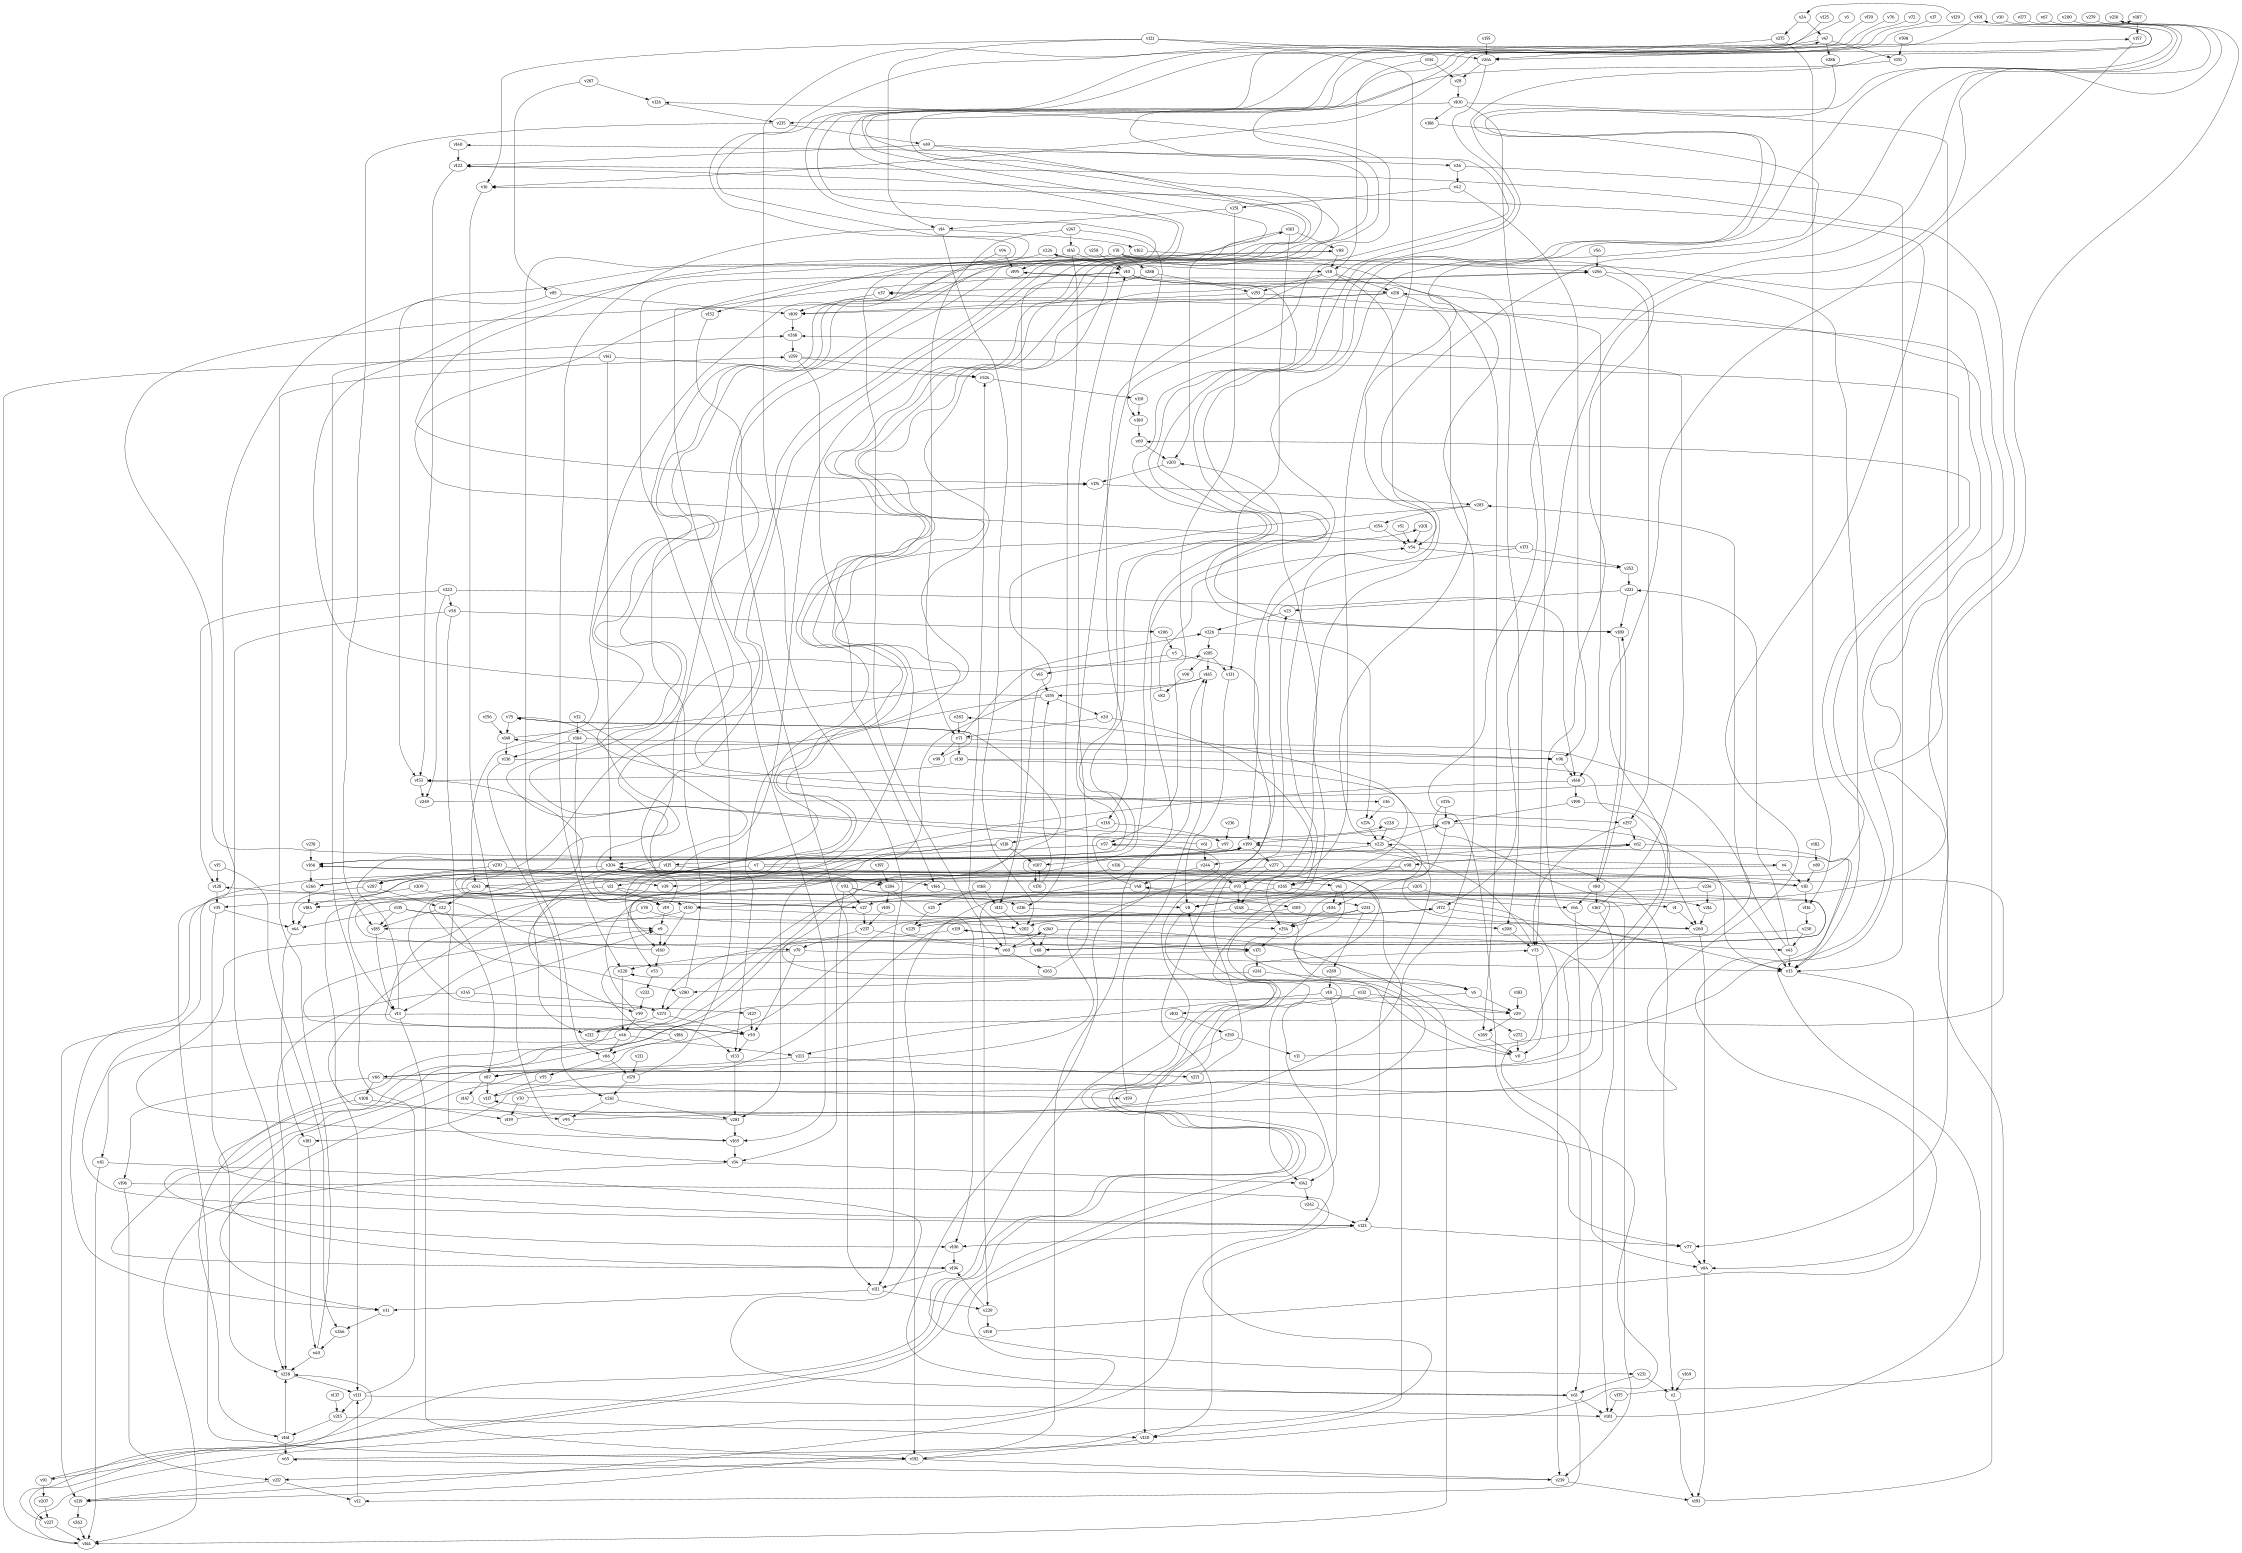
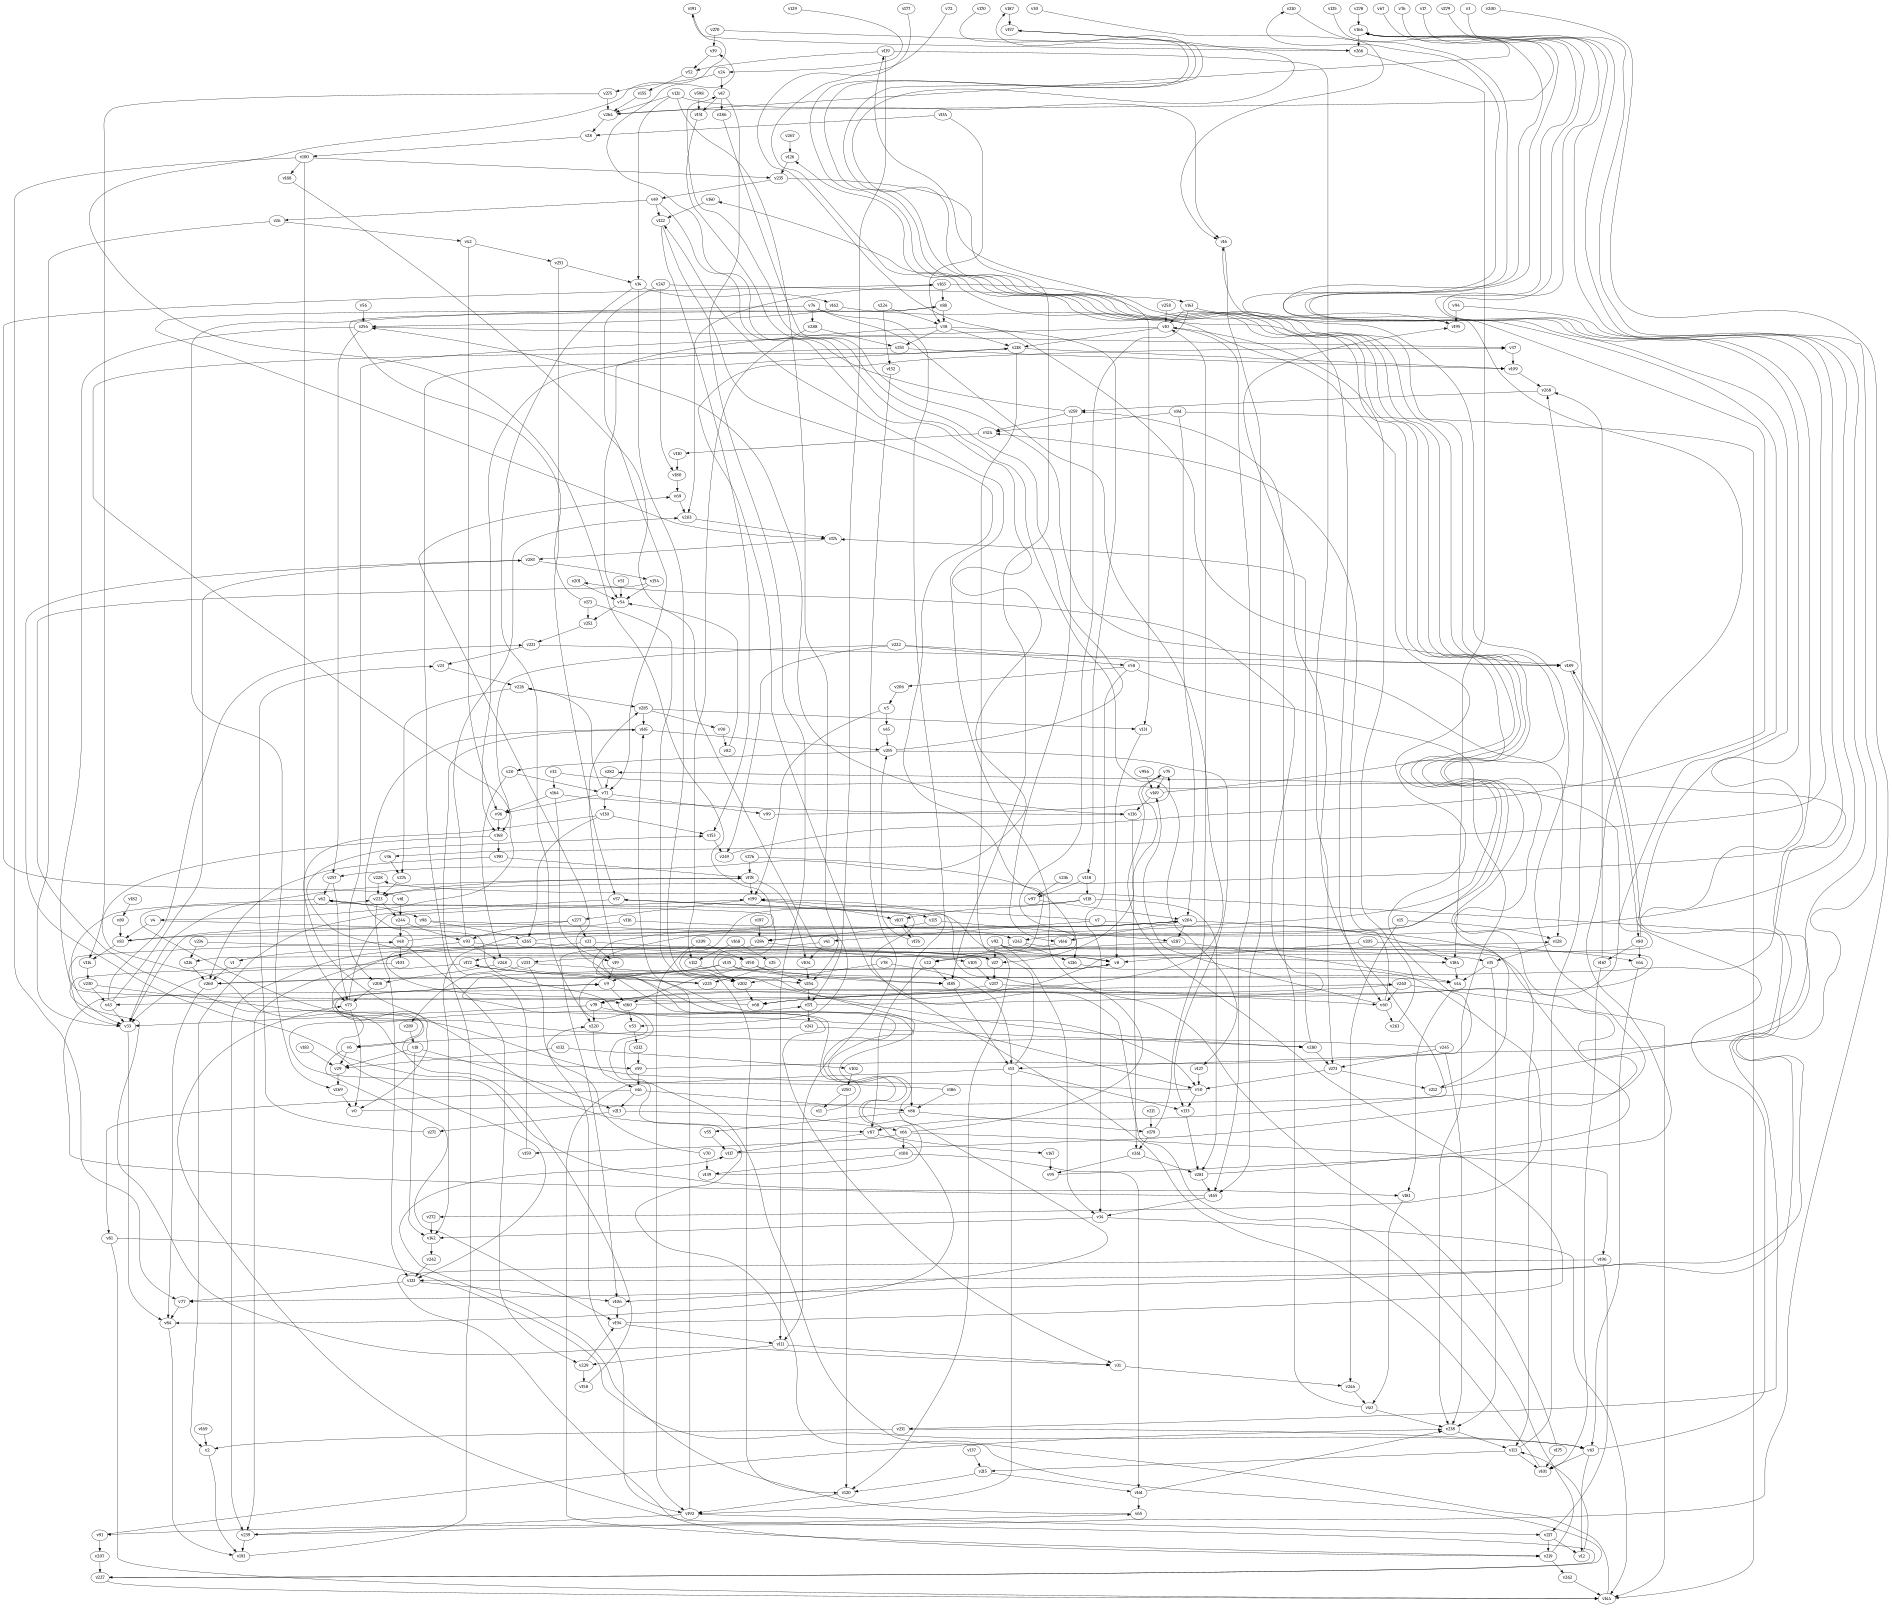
none -> (689, 72)
(553, 293) -> none
(1985, 350) -> none
(487, 717) -> (1144, 772)
(1518, 1044) -> (431, 1226)
